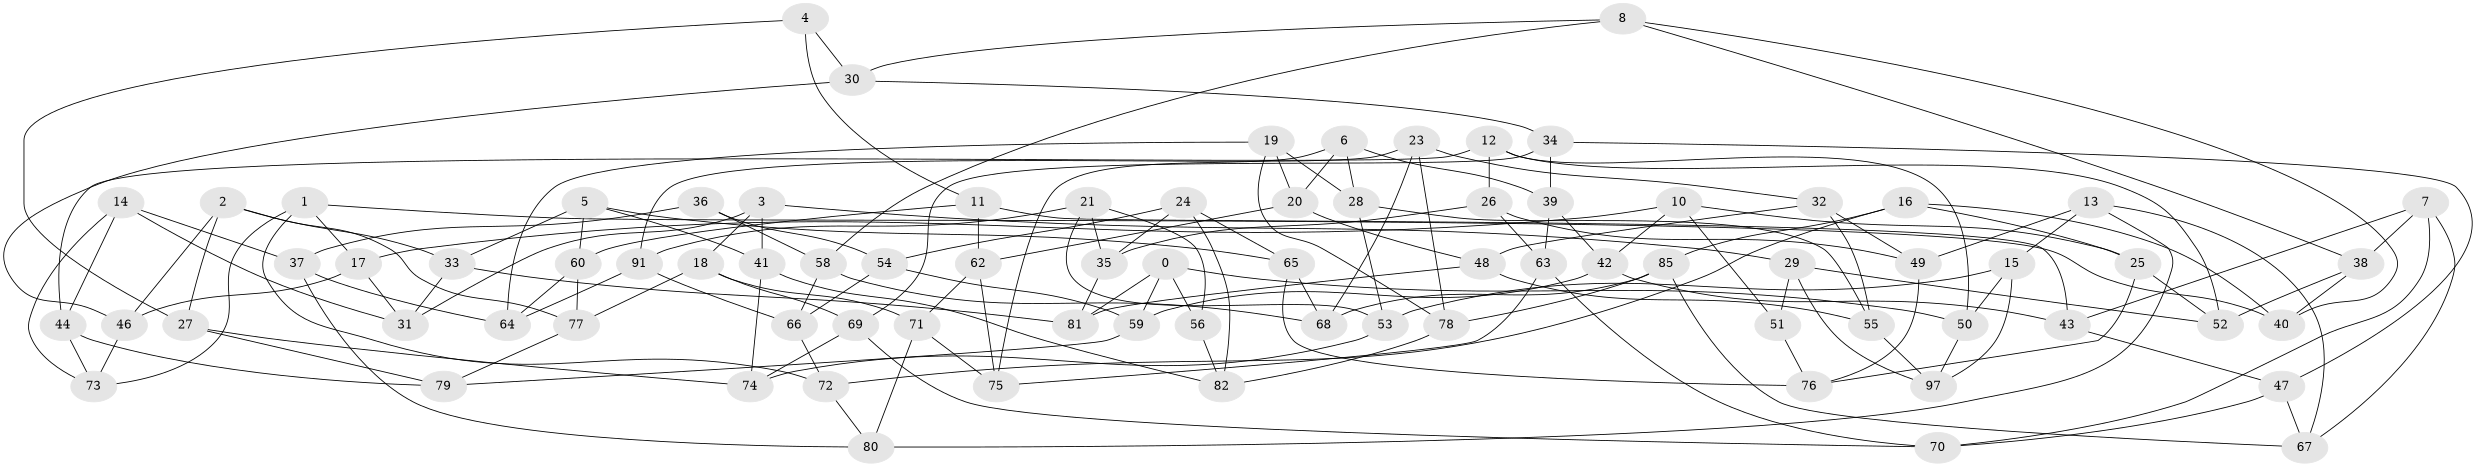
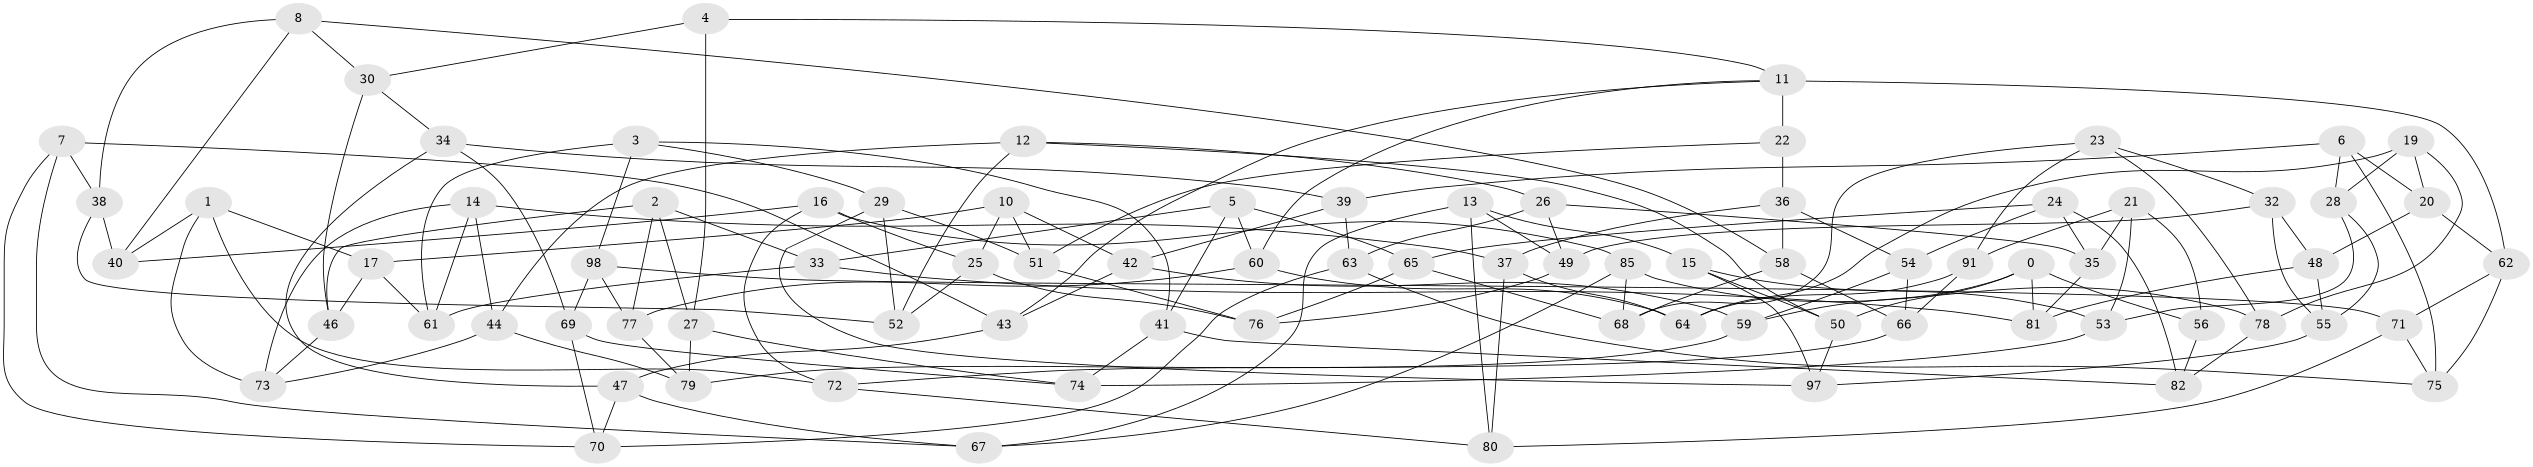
none -> (1783, 141)
(701, 264) -> (594, 264)
(405, 325) -> (432, 325)
